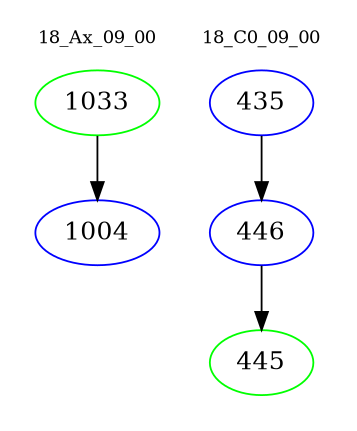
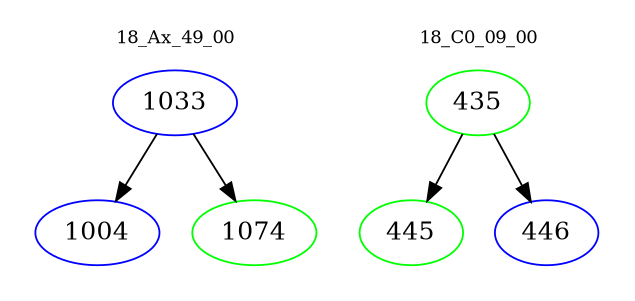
(97, 39) -> (176, 39)
(97, 103) -> (175, 103)
(262, 103) -> (478, 103)
none -> (254, 233)
(262, 289) -> (449, 159)
